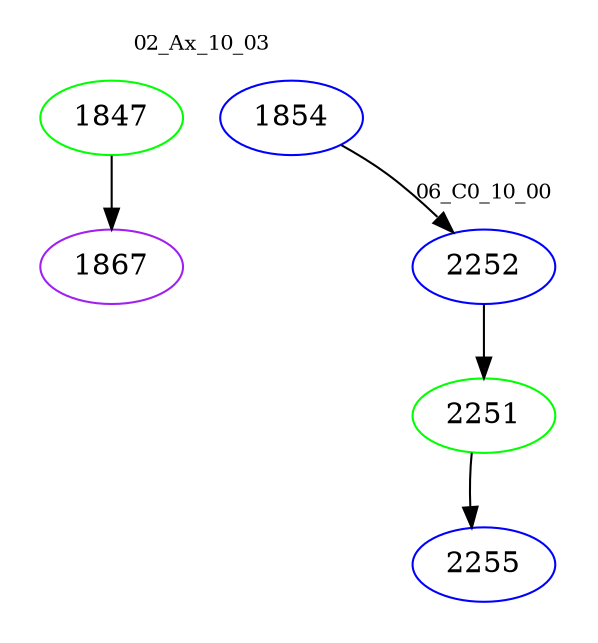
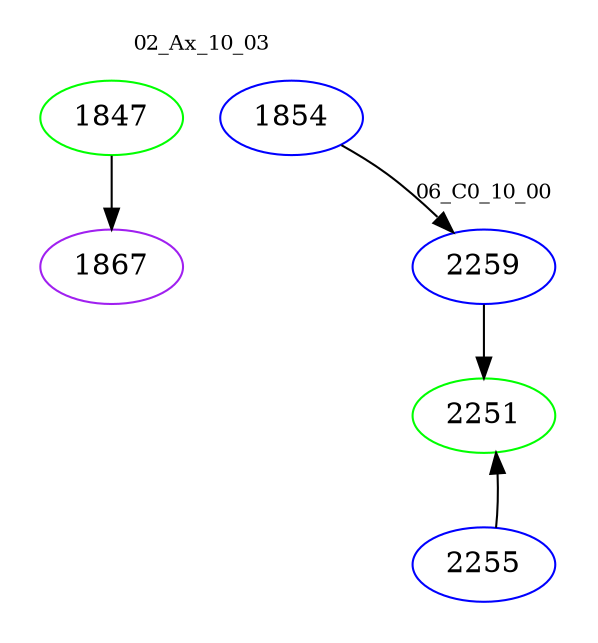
(484, 267) -> (484, 267)
(470, 480) -> (498, 501)
